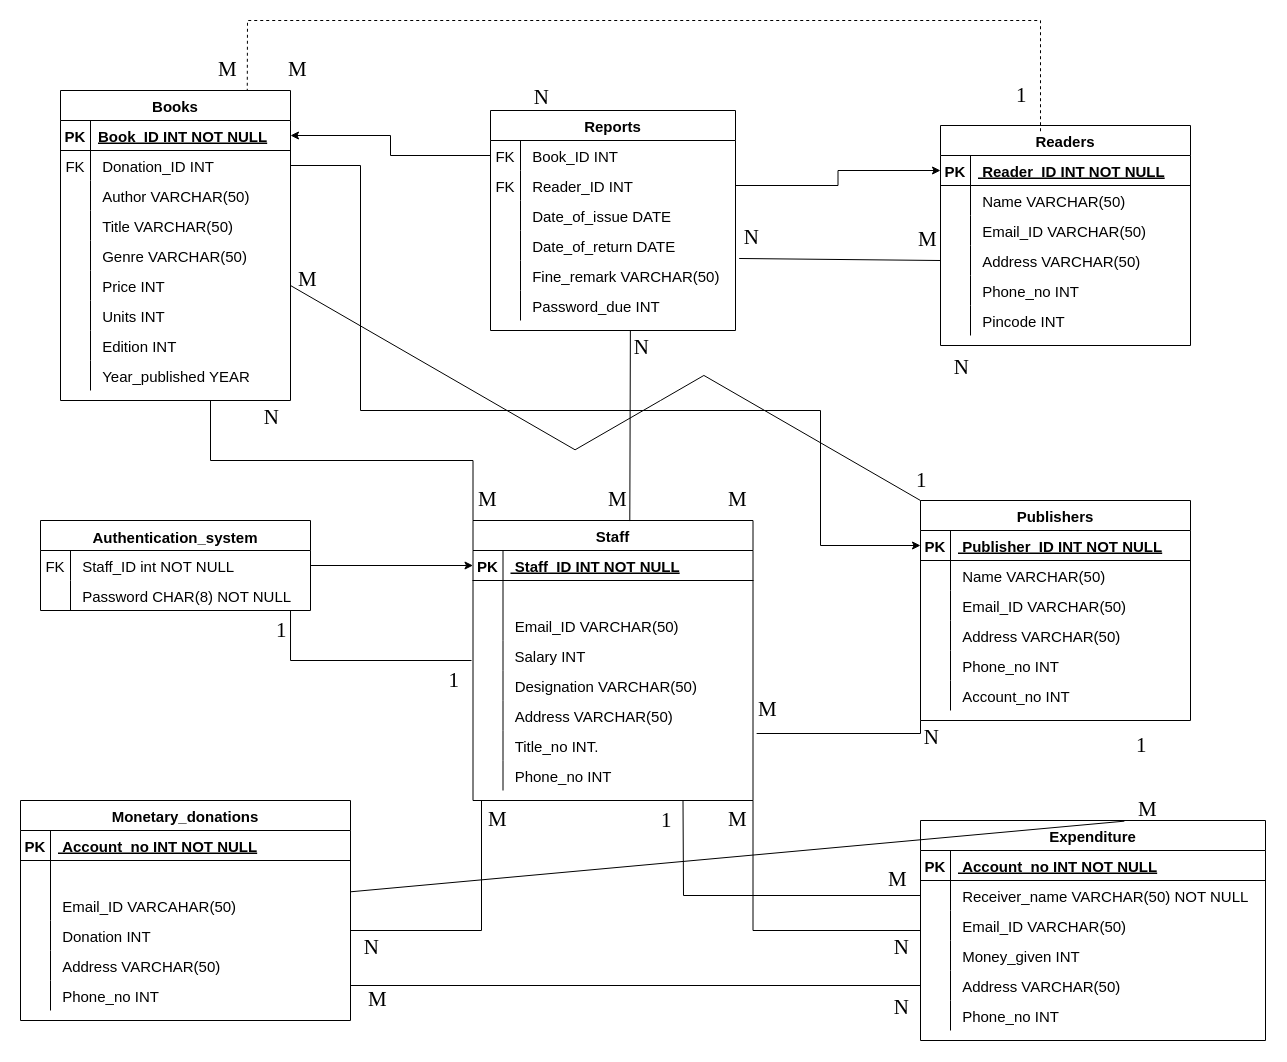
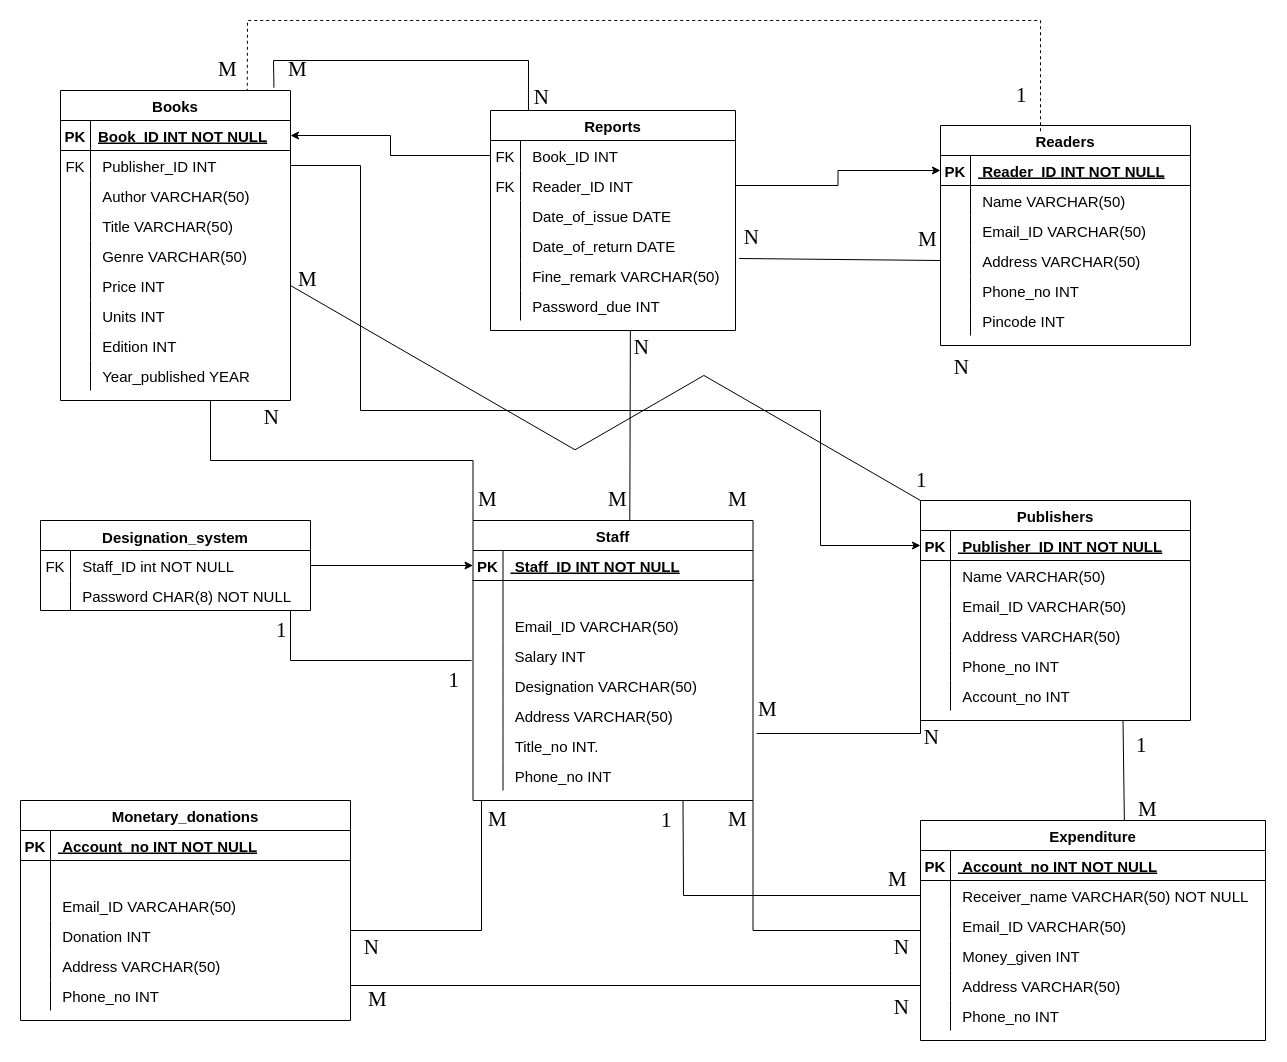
none -> (413, 61)
(157, 167) -> (159, 167)
(175, 538) -> (175, 538)
(739, 856) -> (1124, 772)
